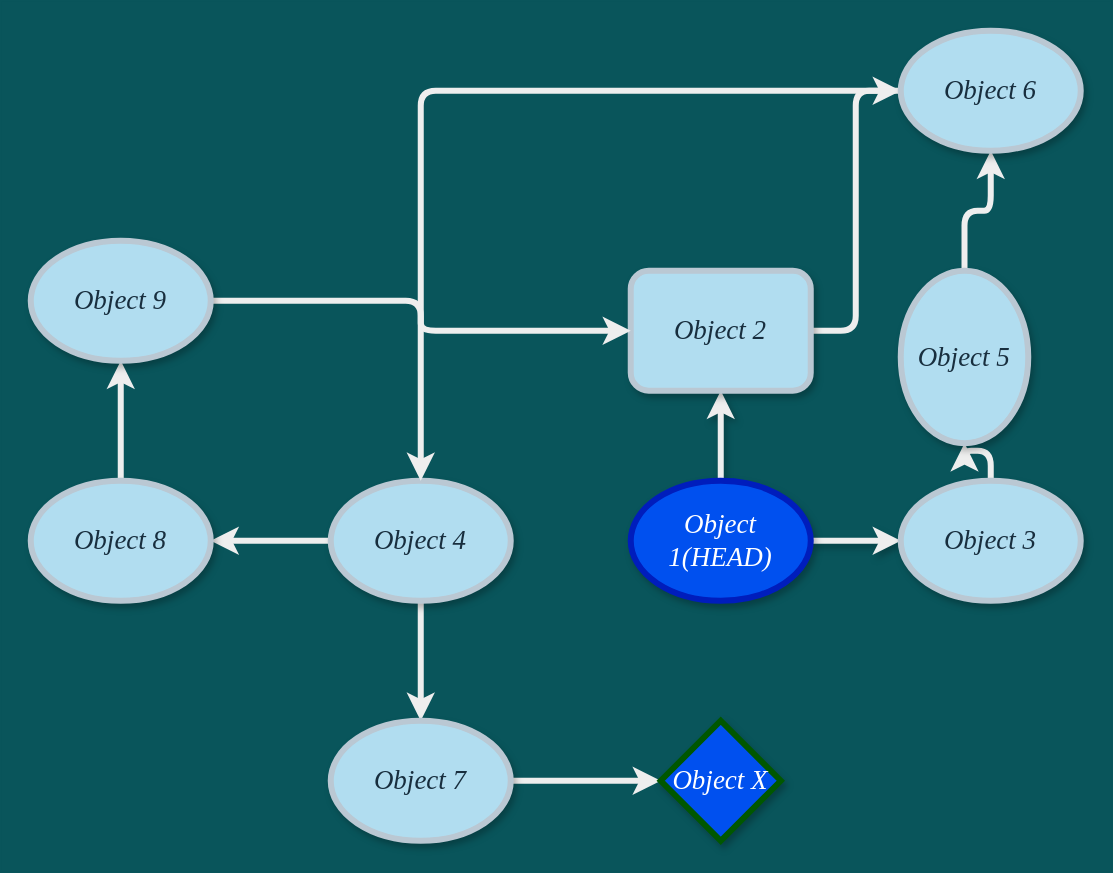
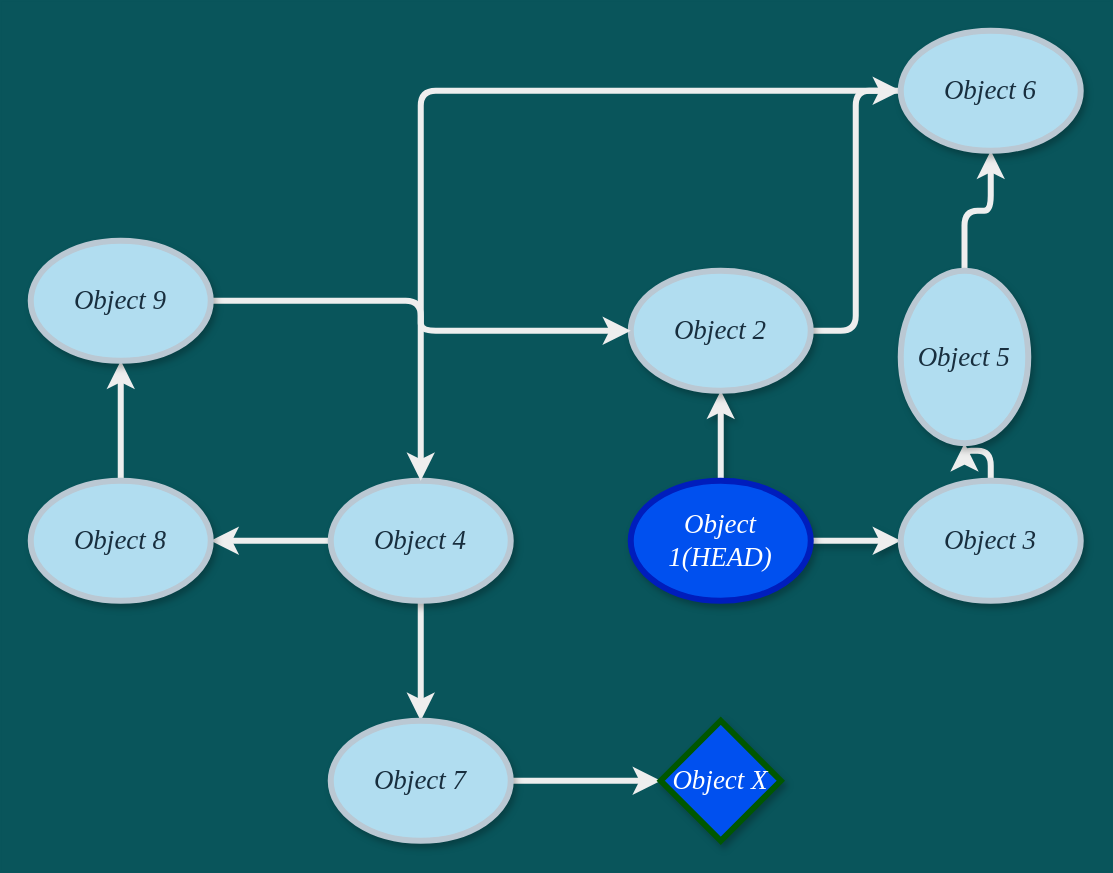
(721, 331) -> (721, 331)
